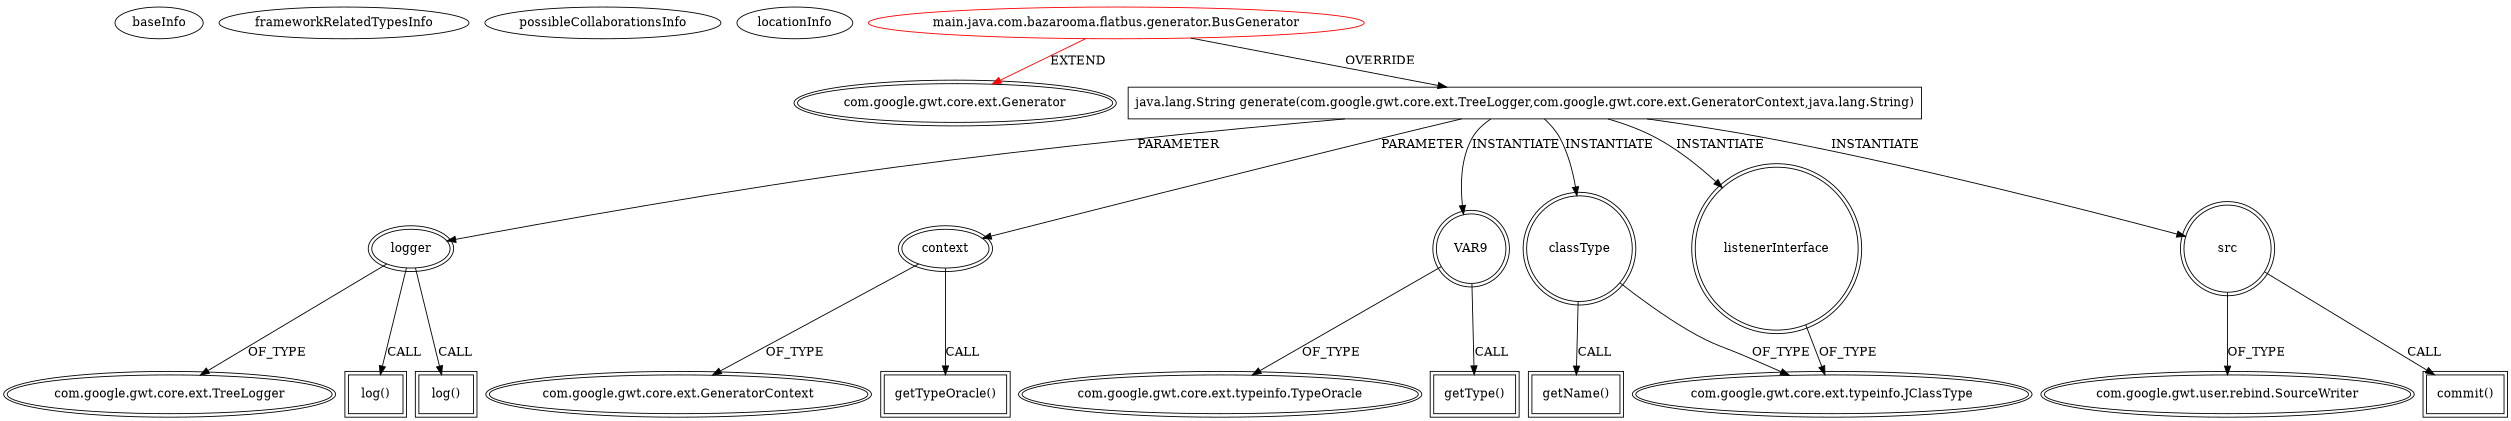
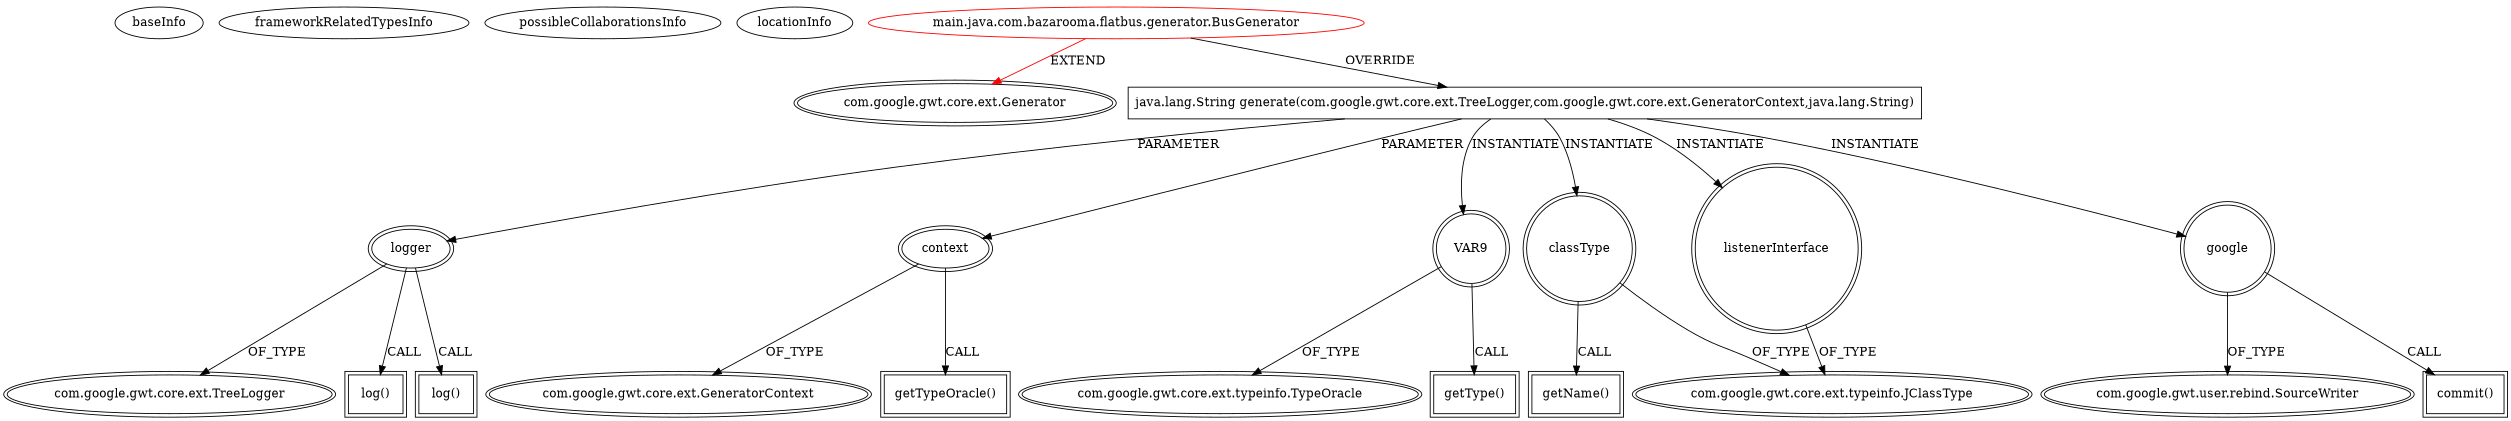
(2228, 249) -> (2228, 249)
